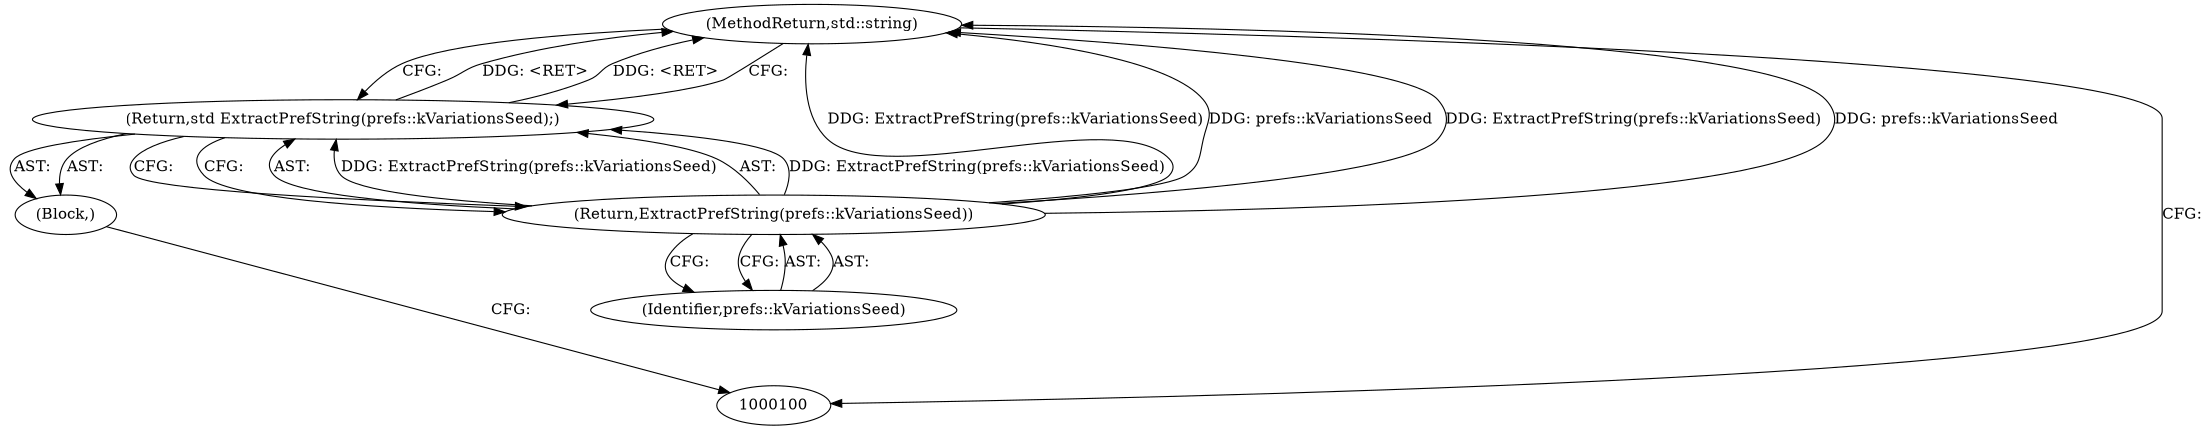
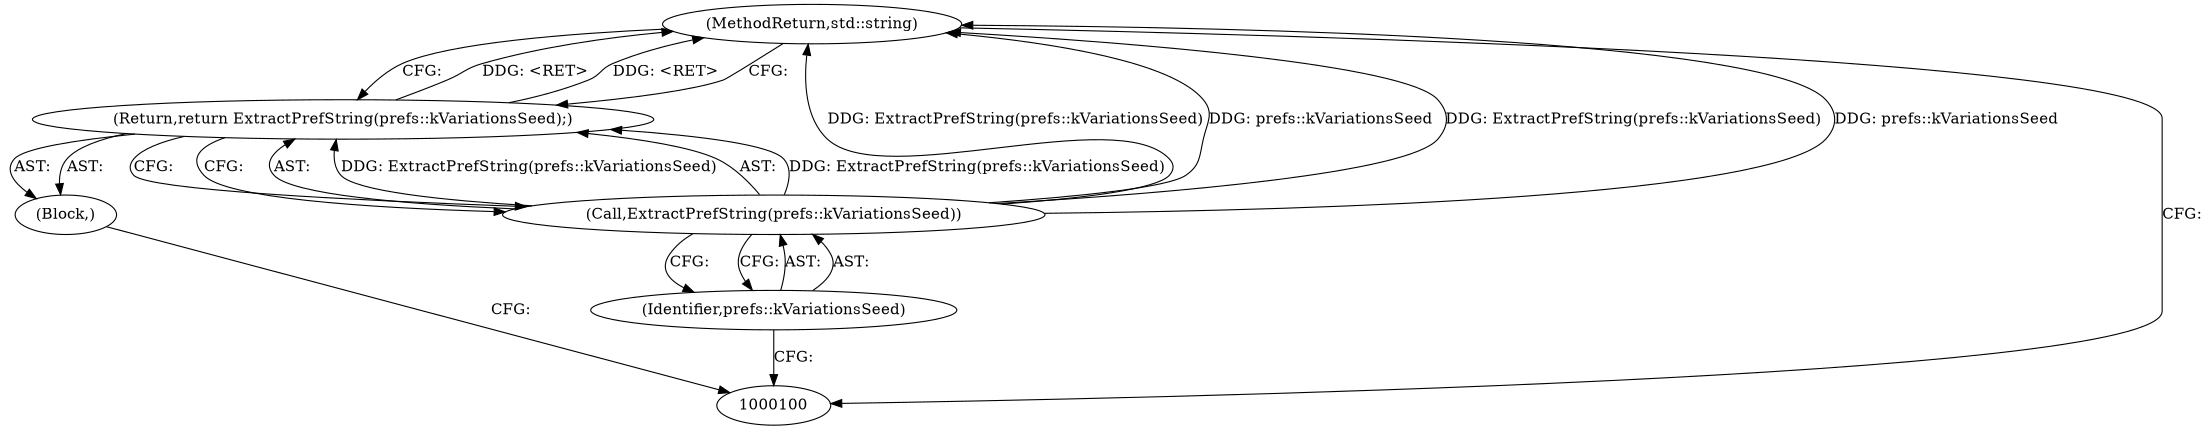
(343, 119) -> (343, 119)
(774, 215) -> (774, 215)
none -> (774, 352)
